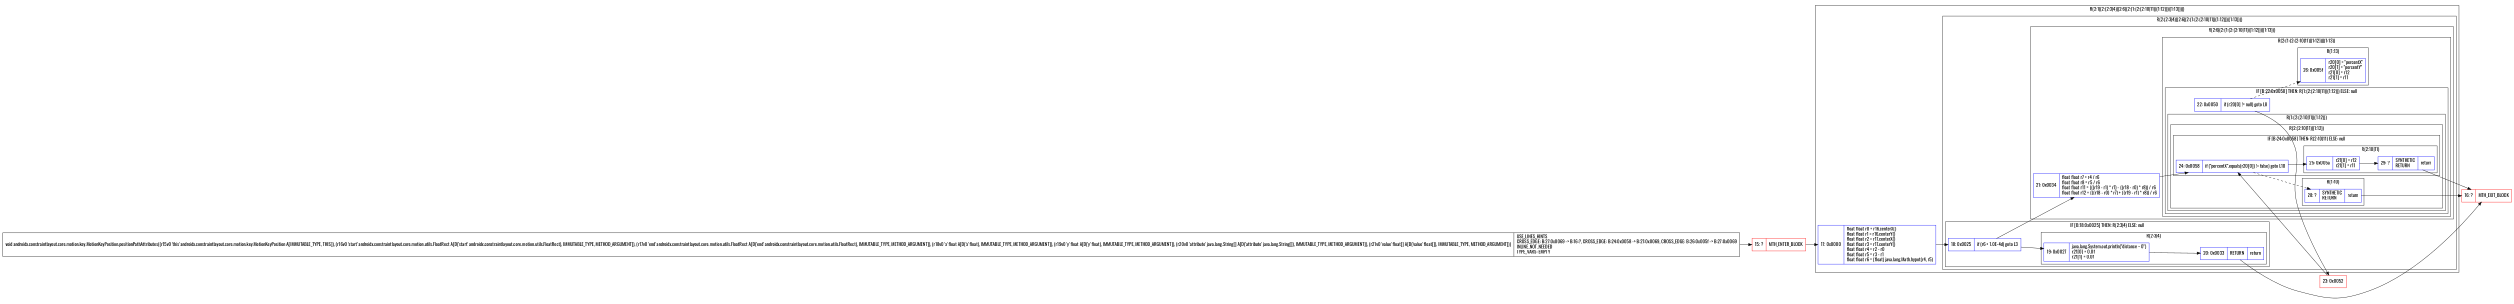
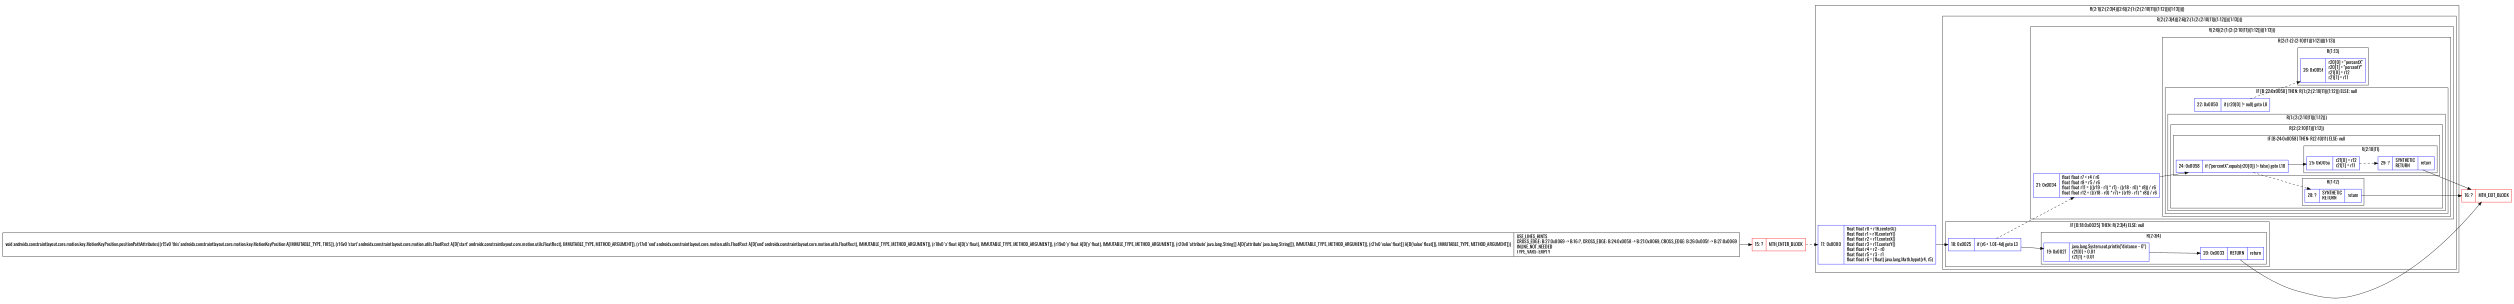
(2367, 163) -> (2367, 163)
(2333, 182) -> (2333, 182)
(2038, 217) -> (2038, 217)
(1810, 245) -> (1810, 245)
(2333, 282) -> none
